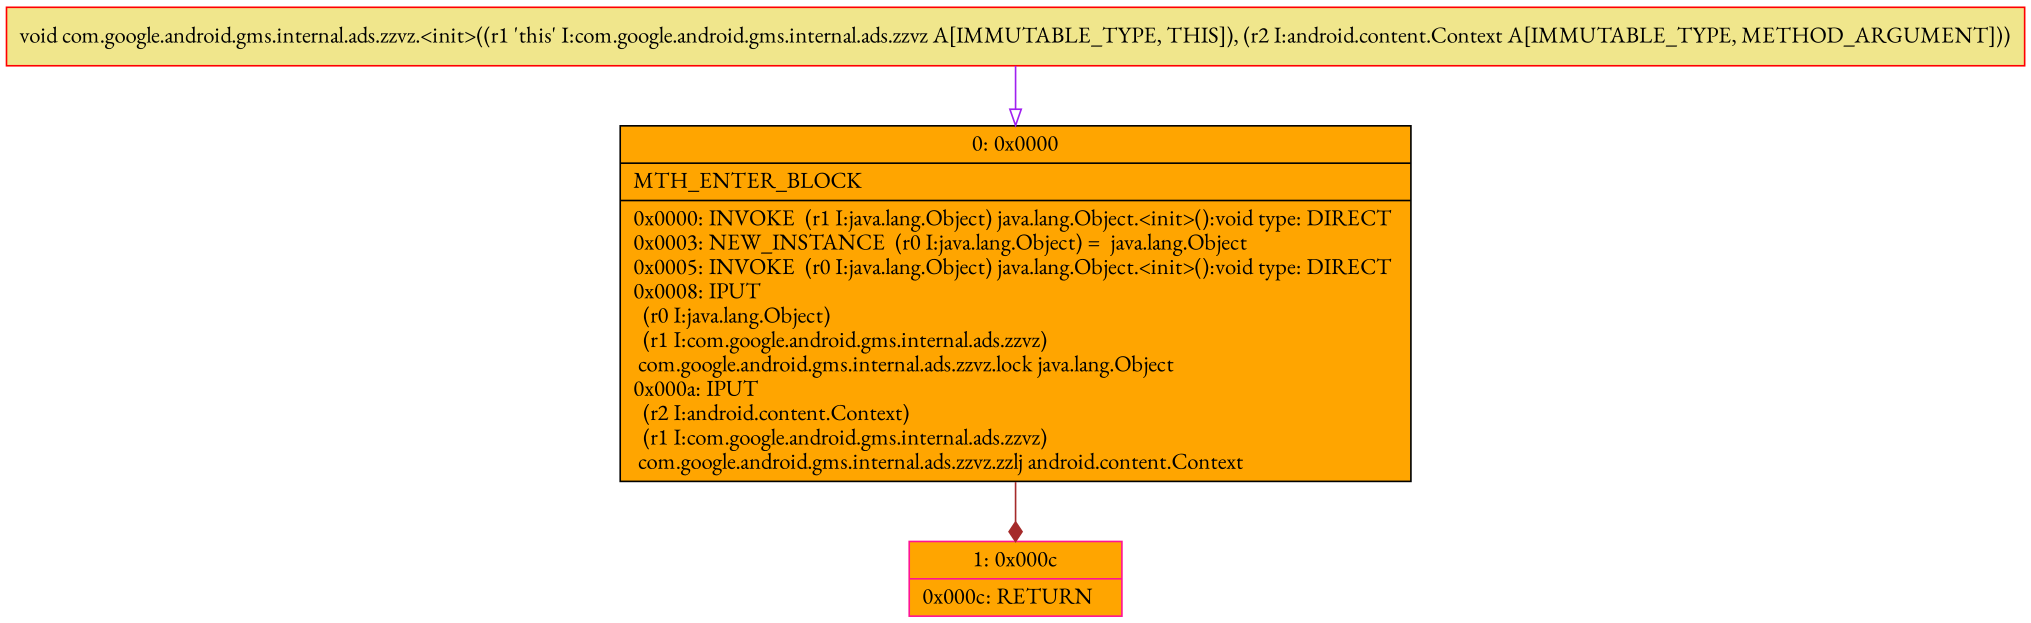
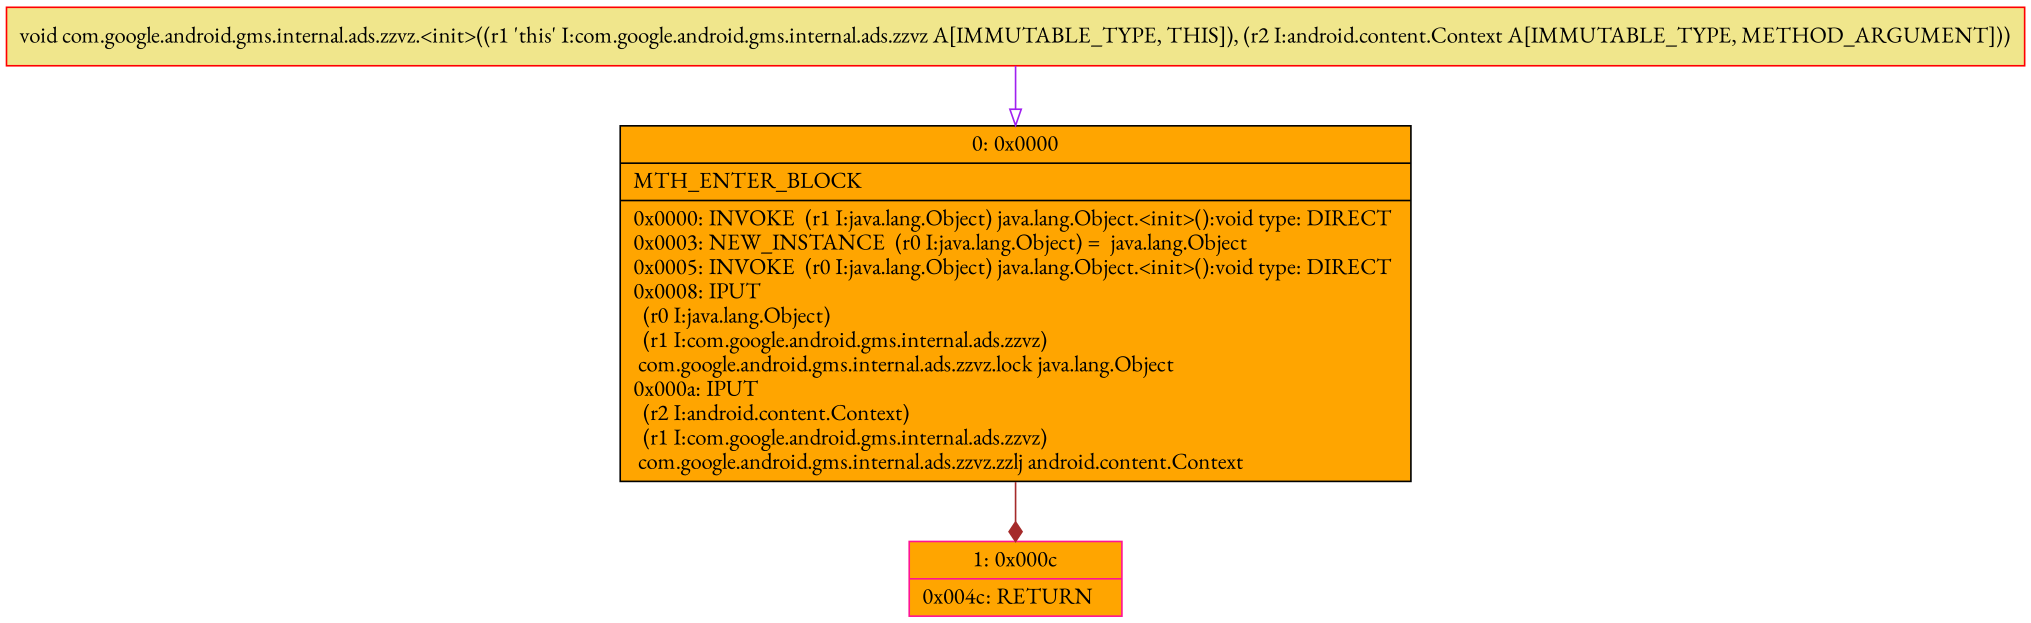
(1016, 597) -> (1016, 597)
